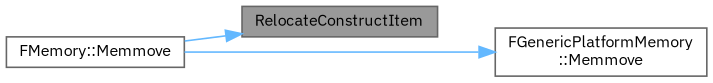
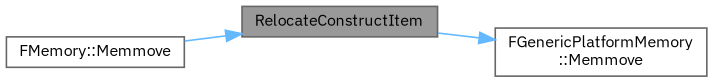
(332, 52) -> (459, 35)
